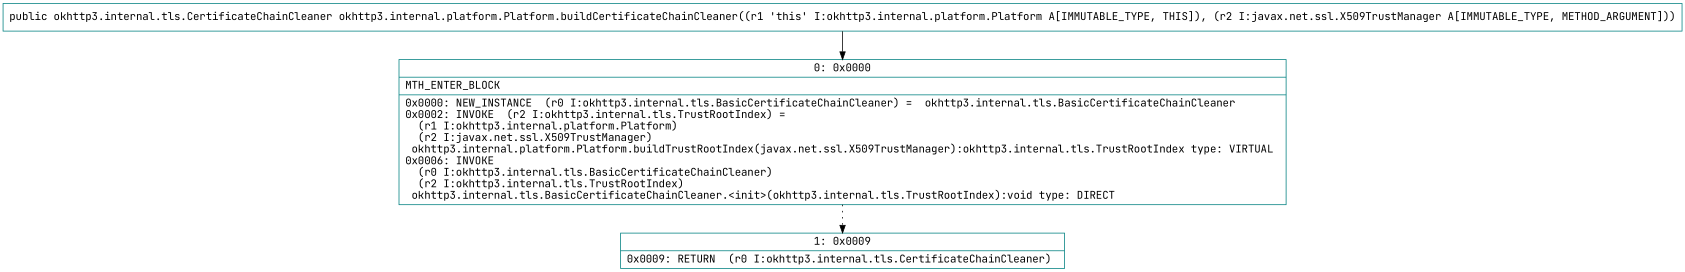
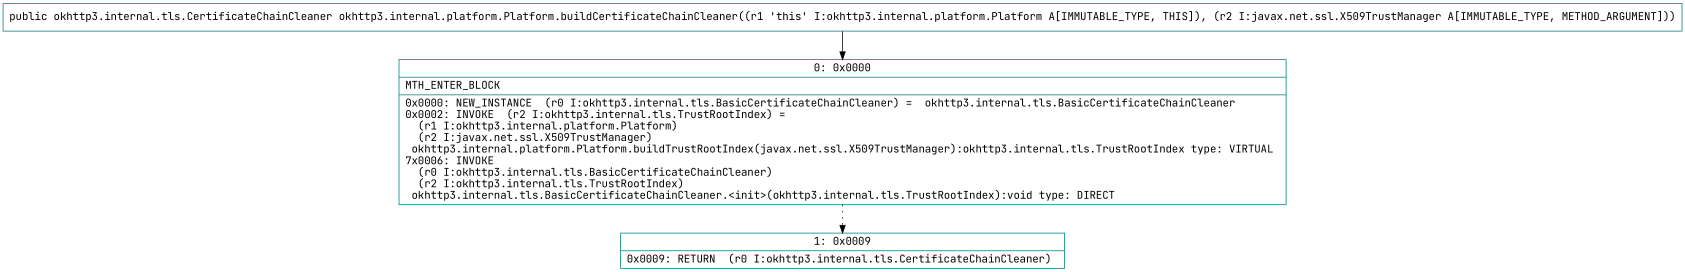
(456, 161) -> (456, 161)
